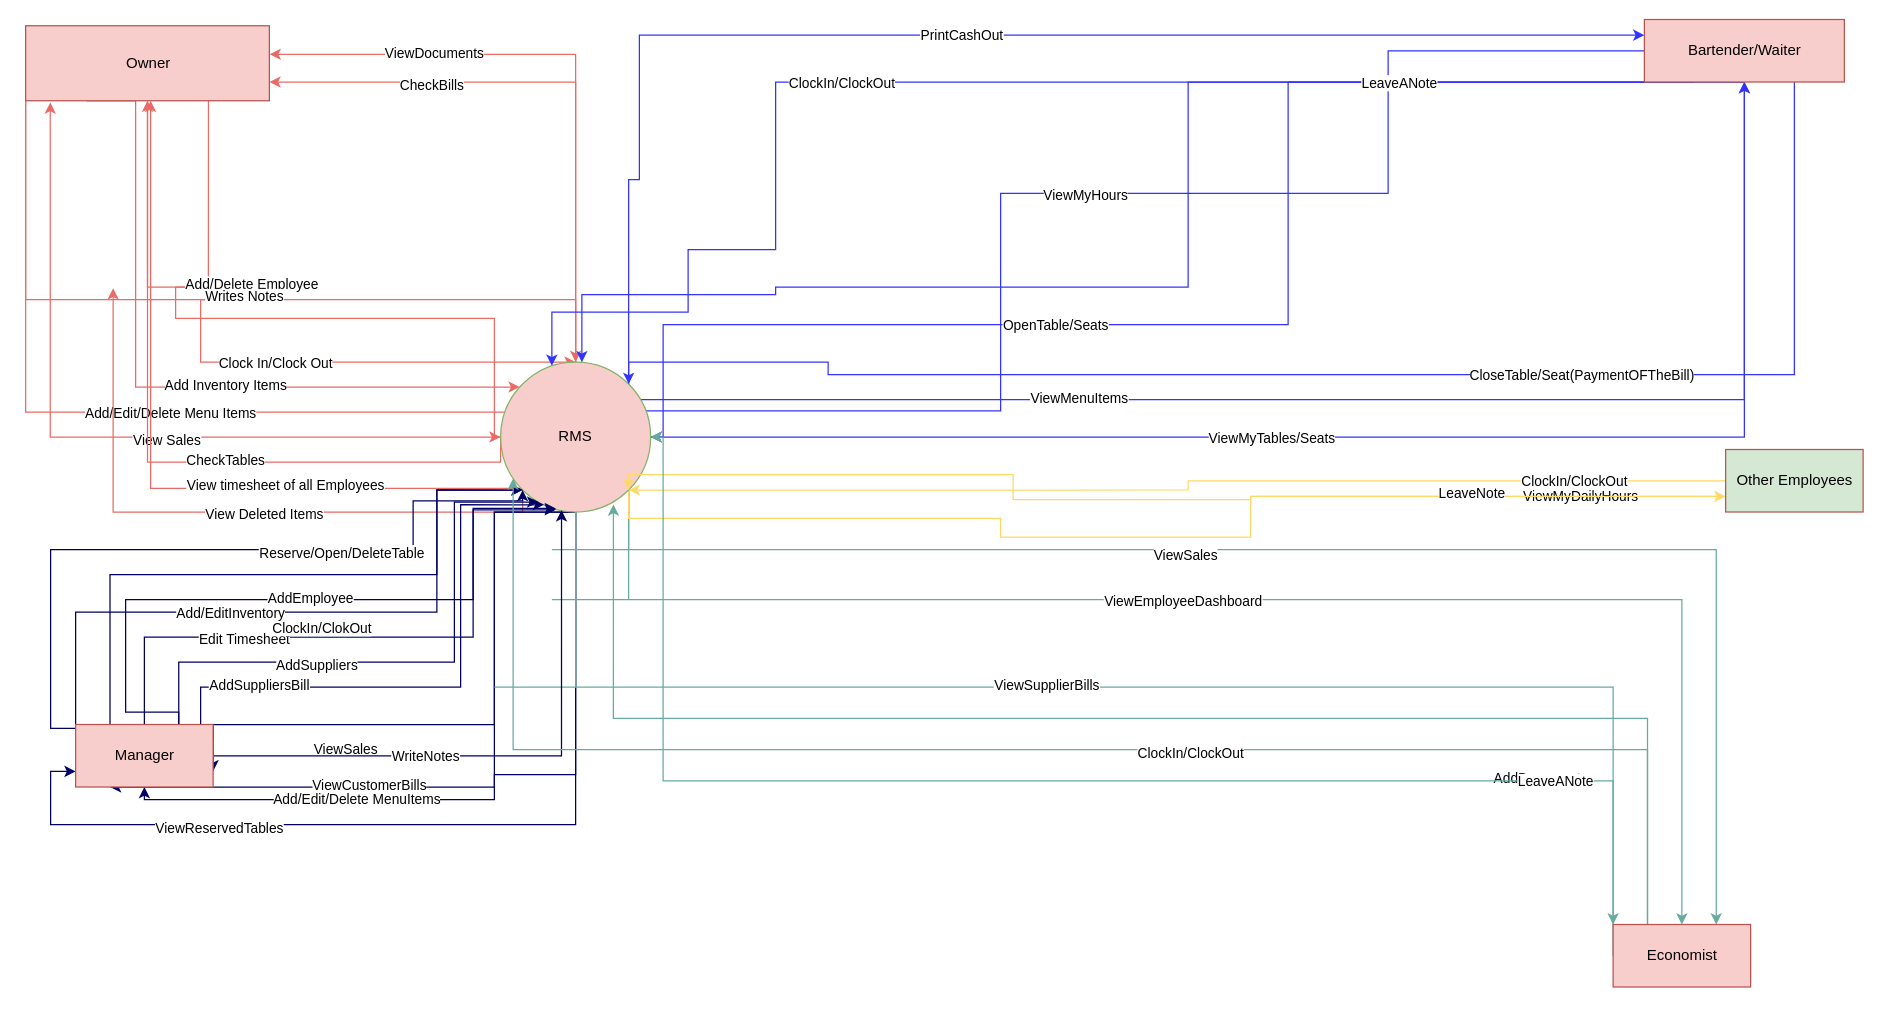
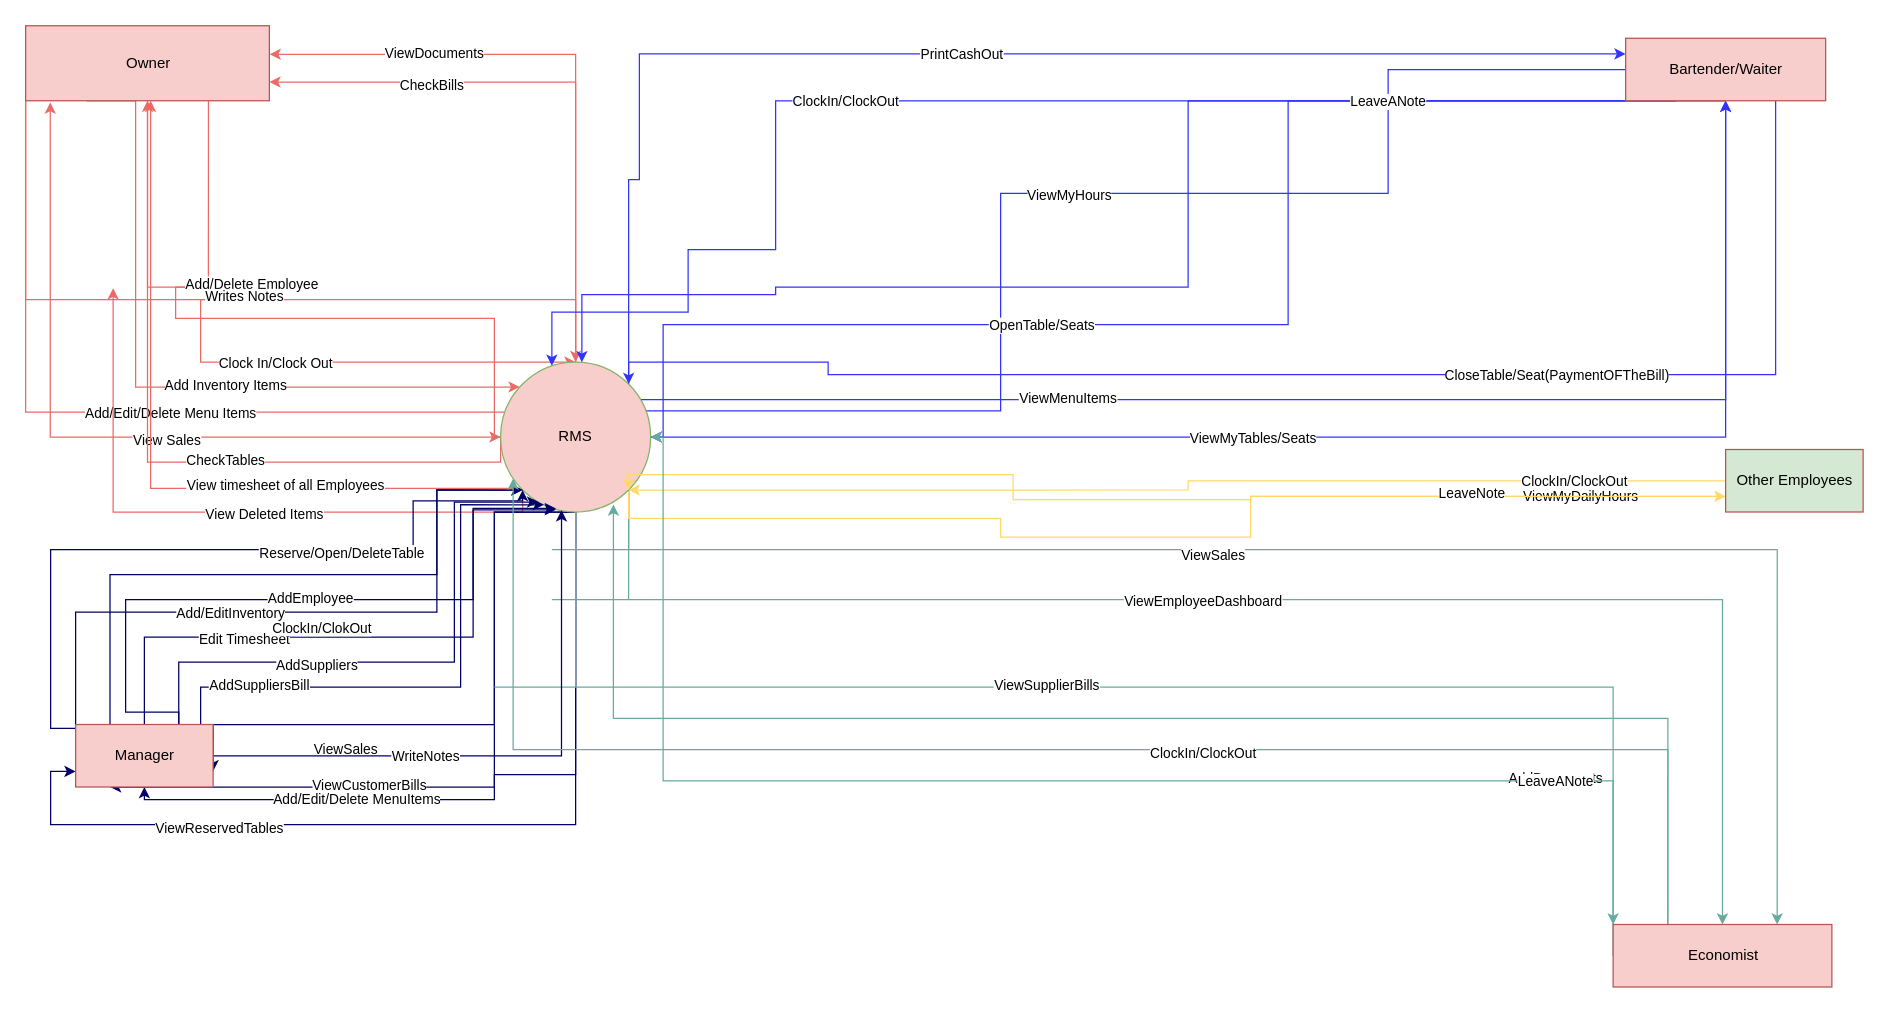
(1744, 51) -> (1726, 69)
(1682, 956) -> (1723, 956)
